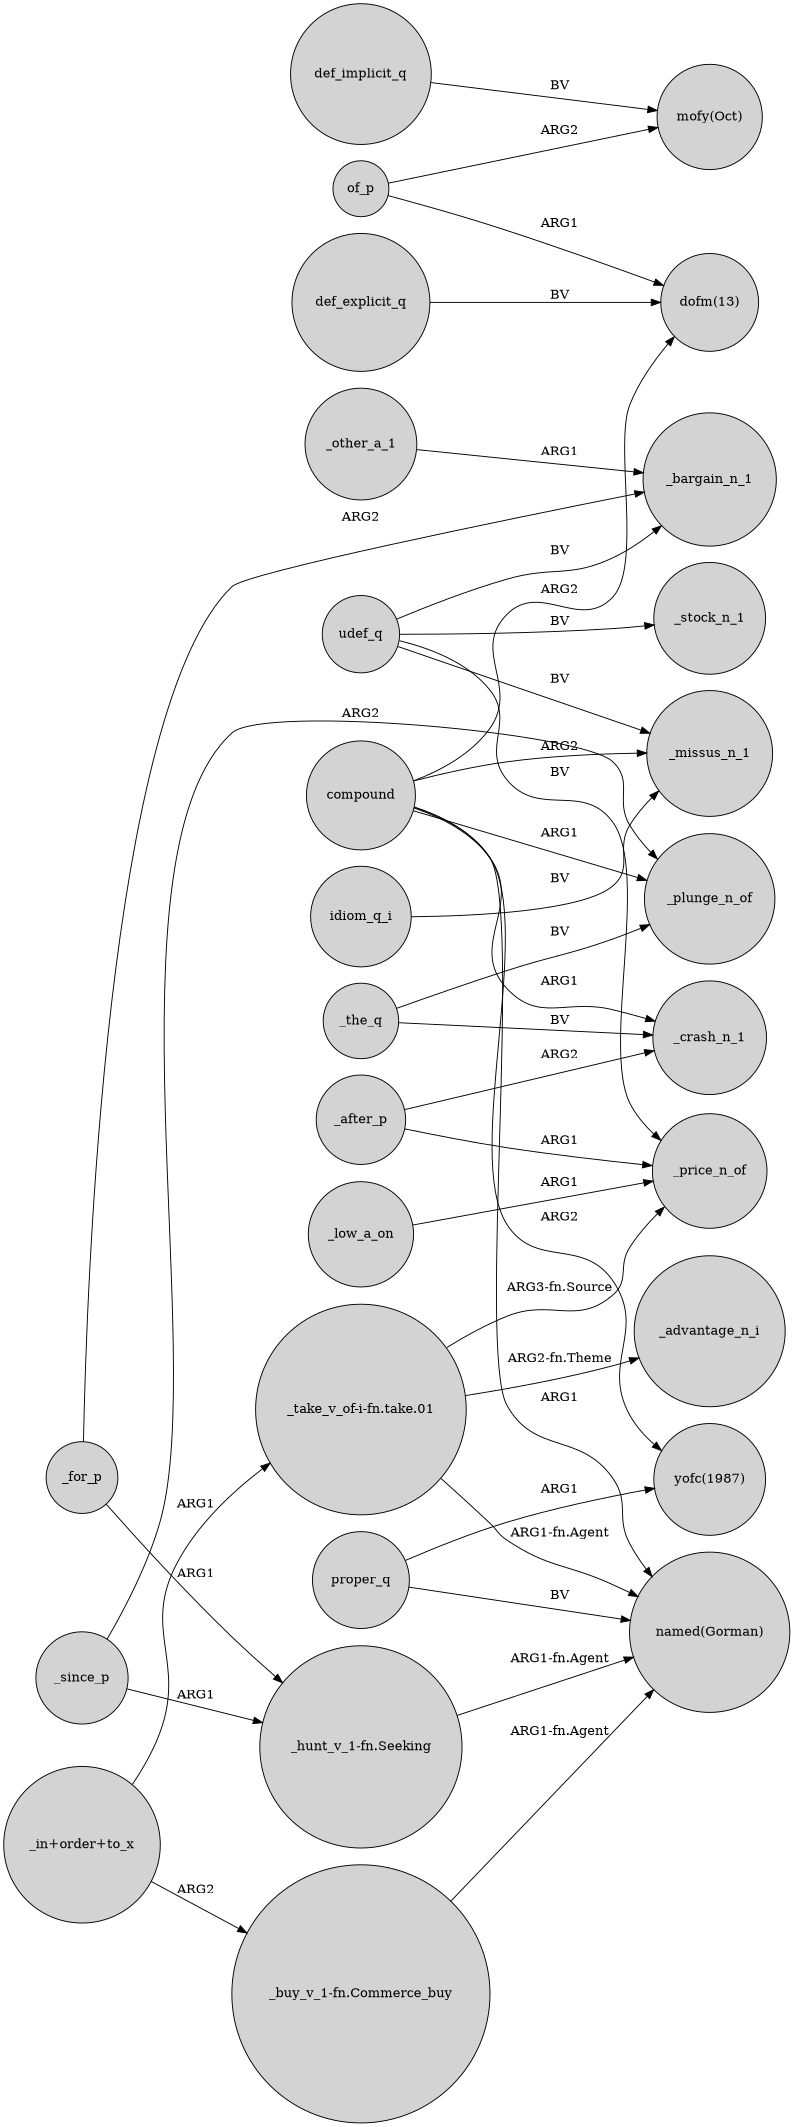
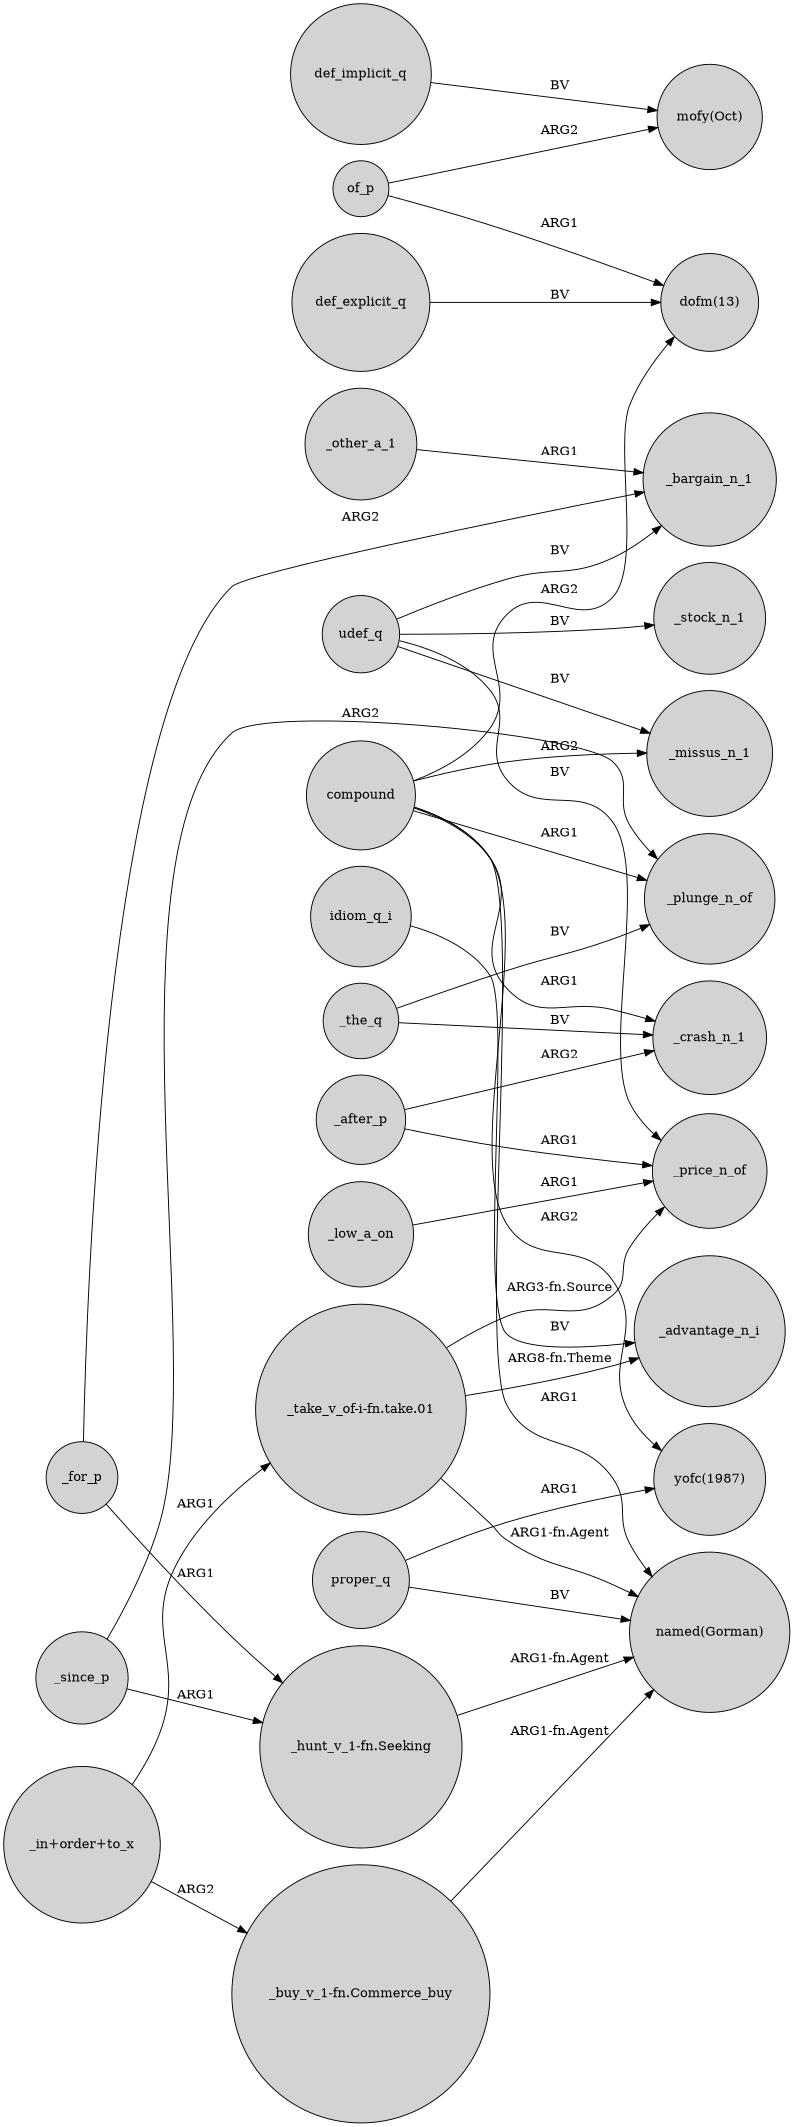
(564, 904) -> (496, 1168)
(560, 1359) -> (560, 1359)
